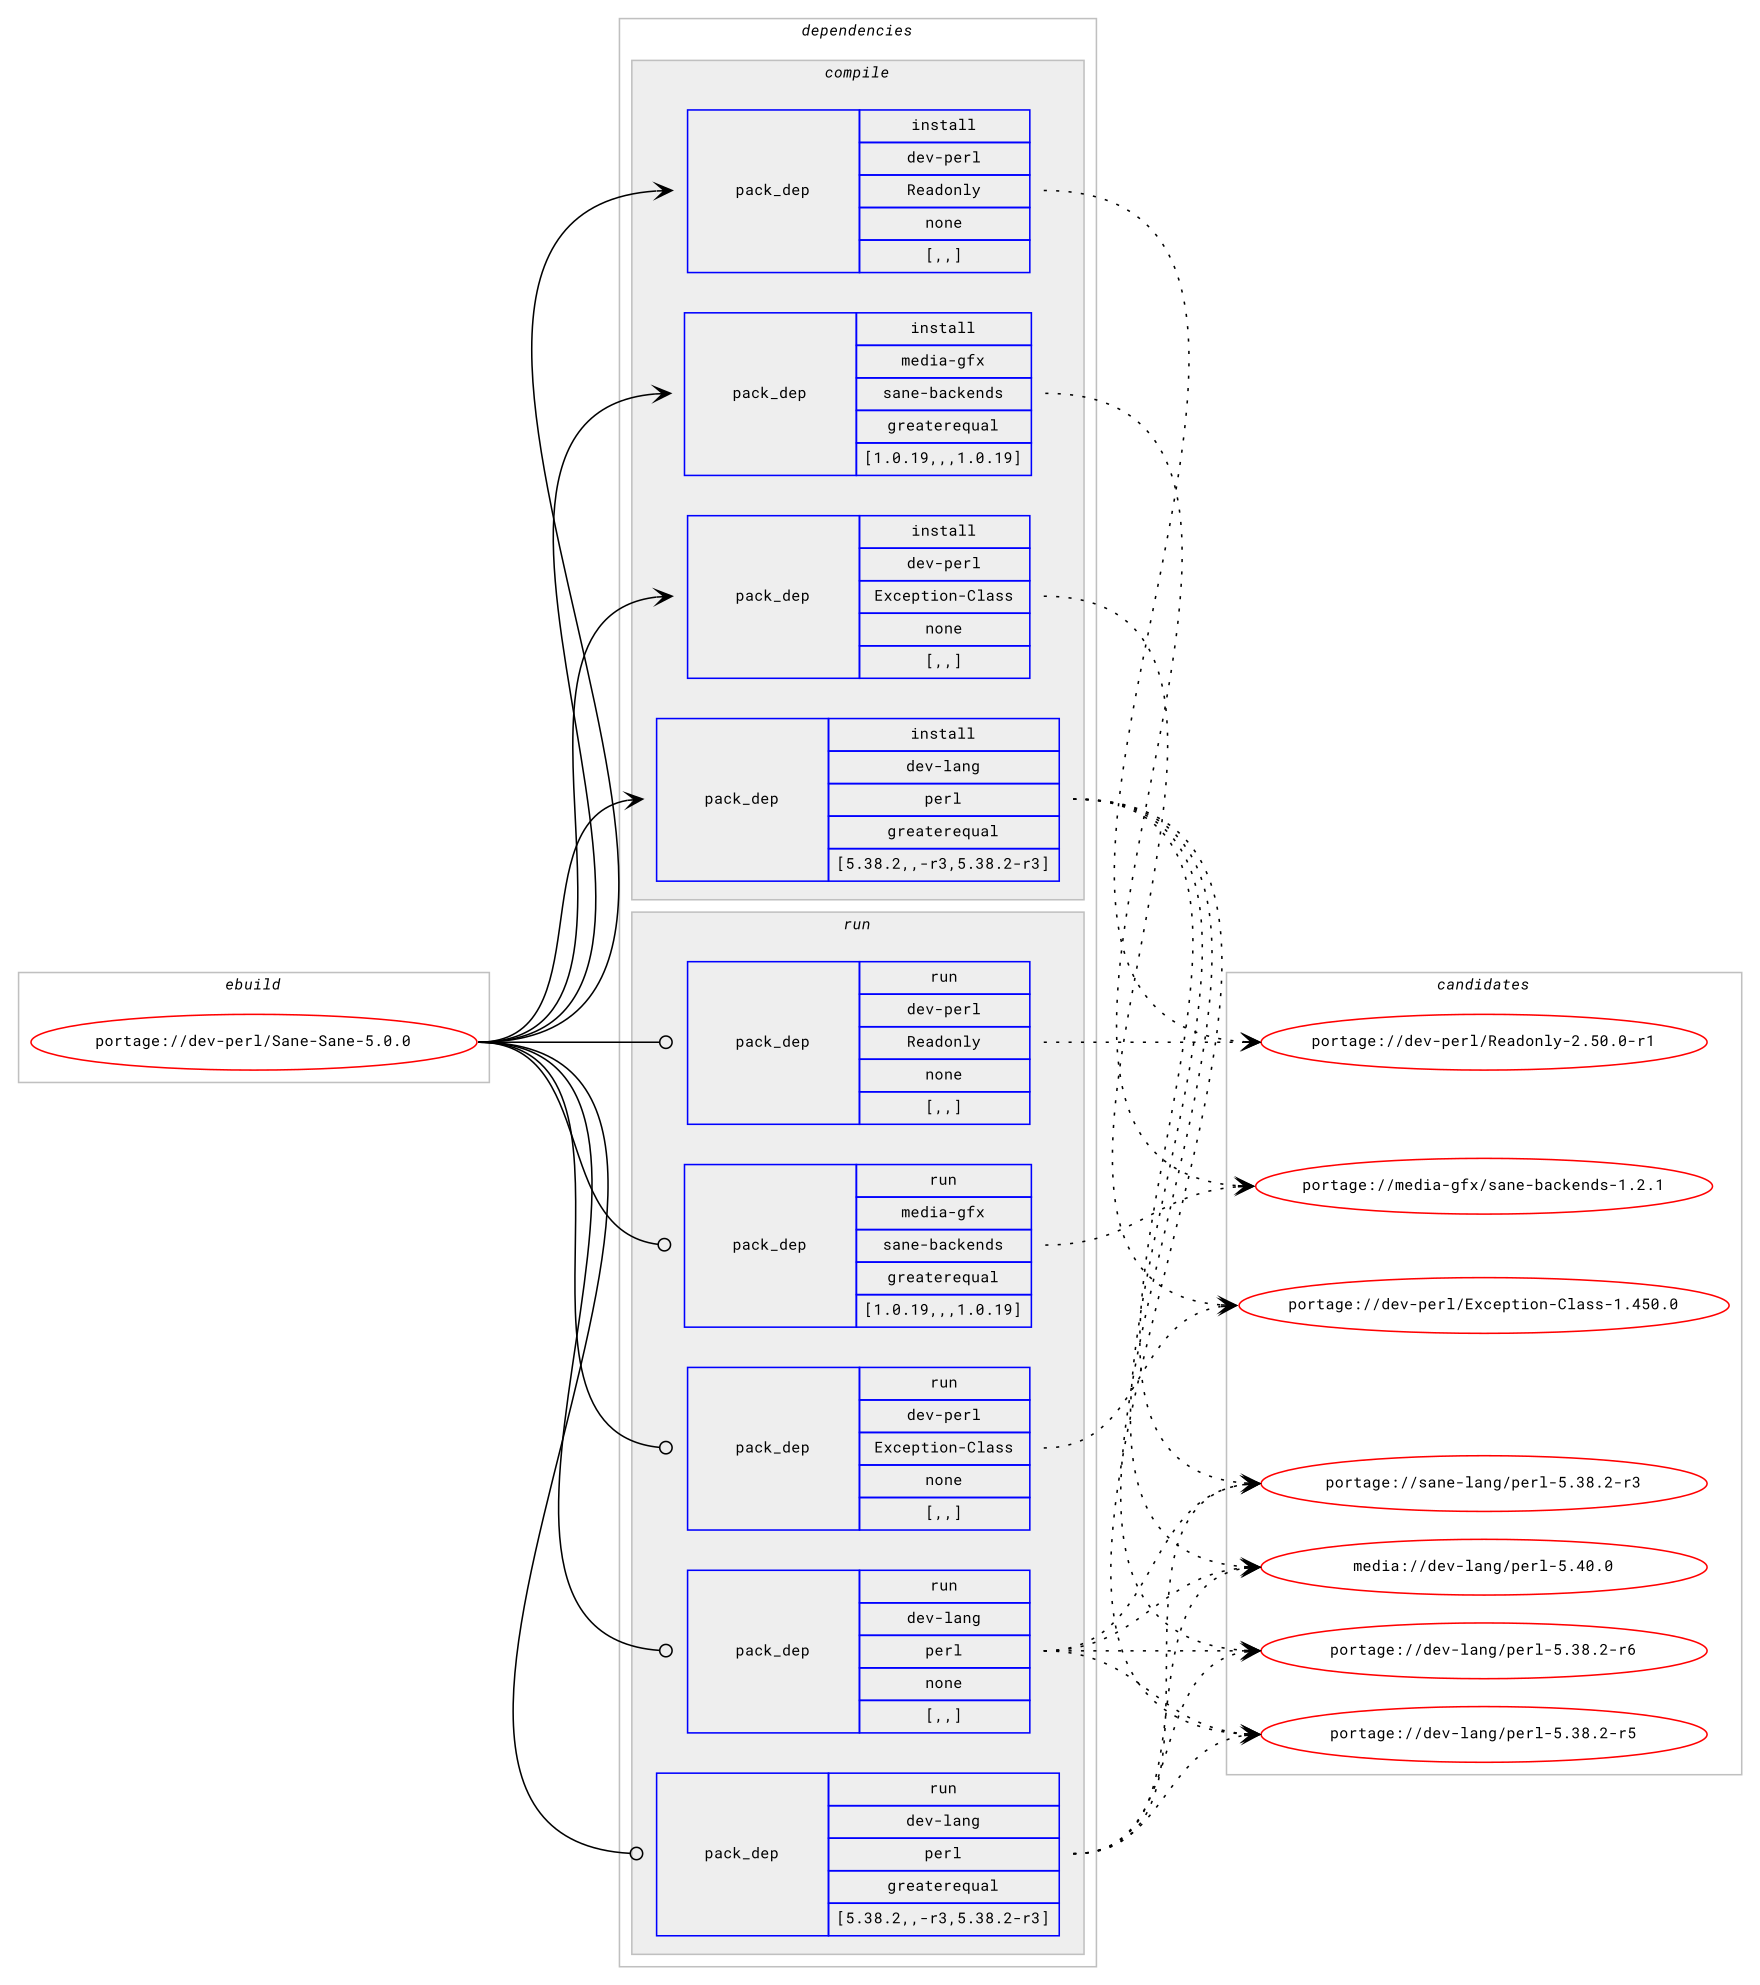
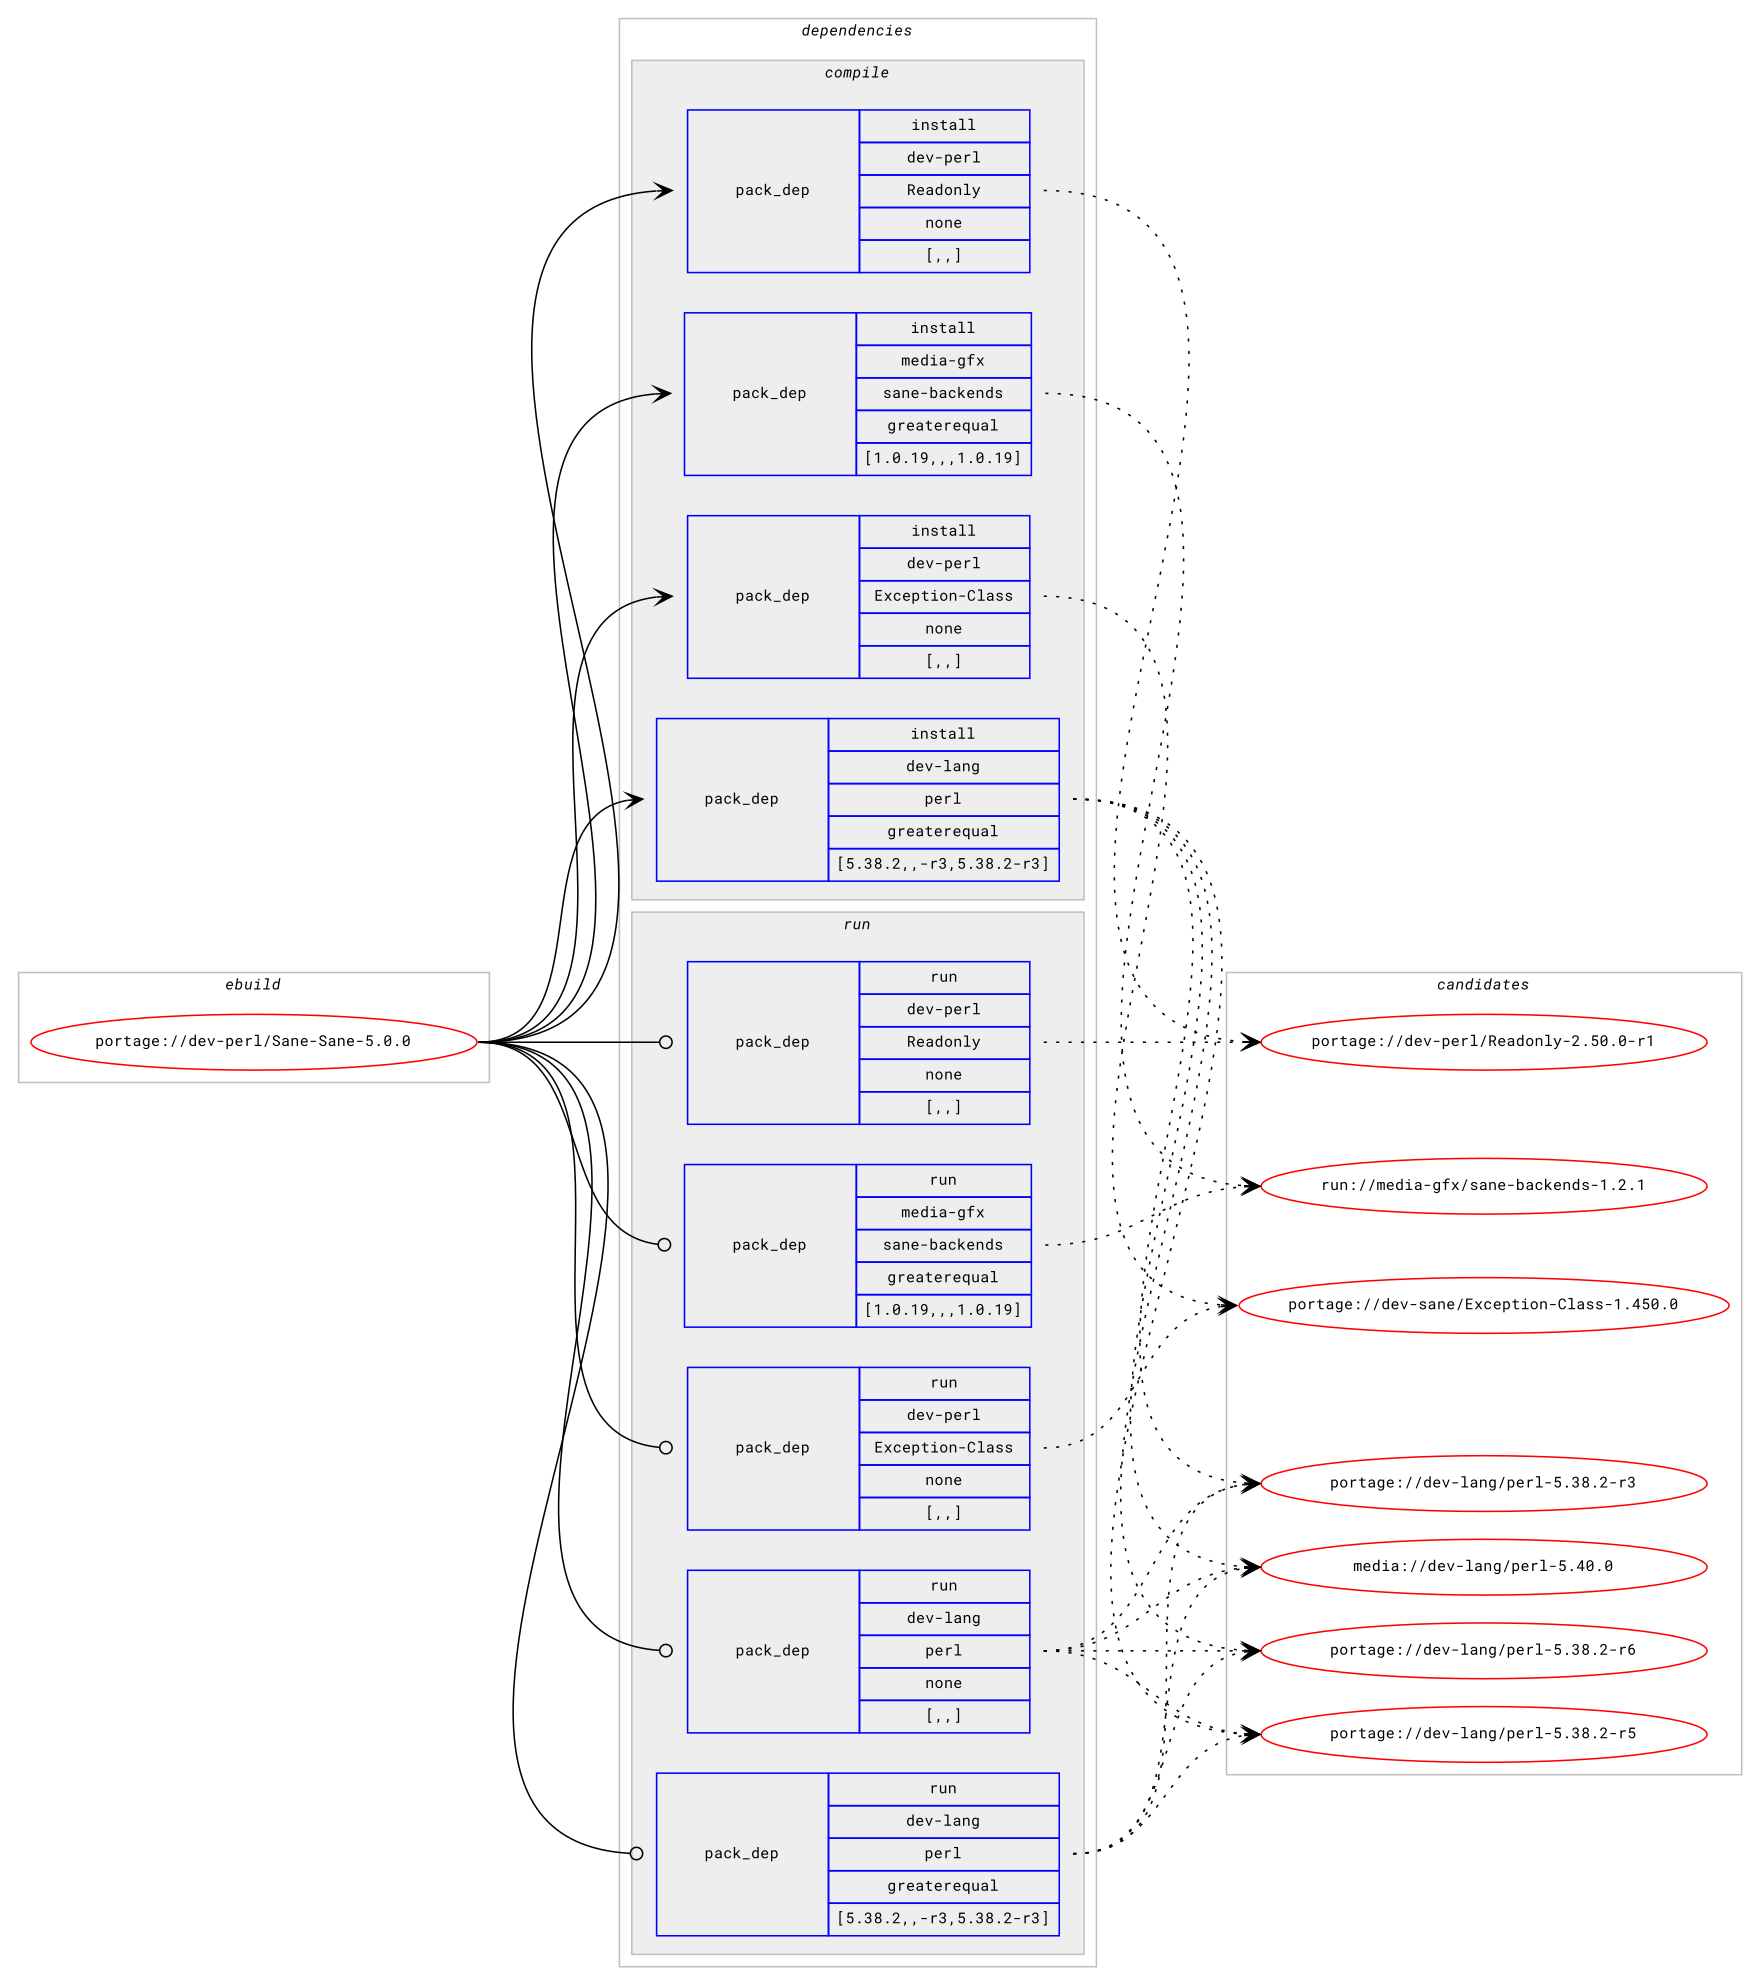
(1484, 1186) -> (1484, 1186)
(1484, 1305) -> (1484, 1305)
(1484, 1484) -> (1484, 1484)
